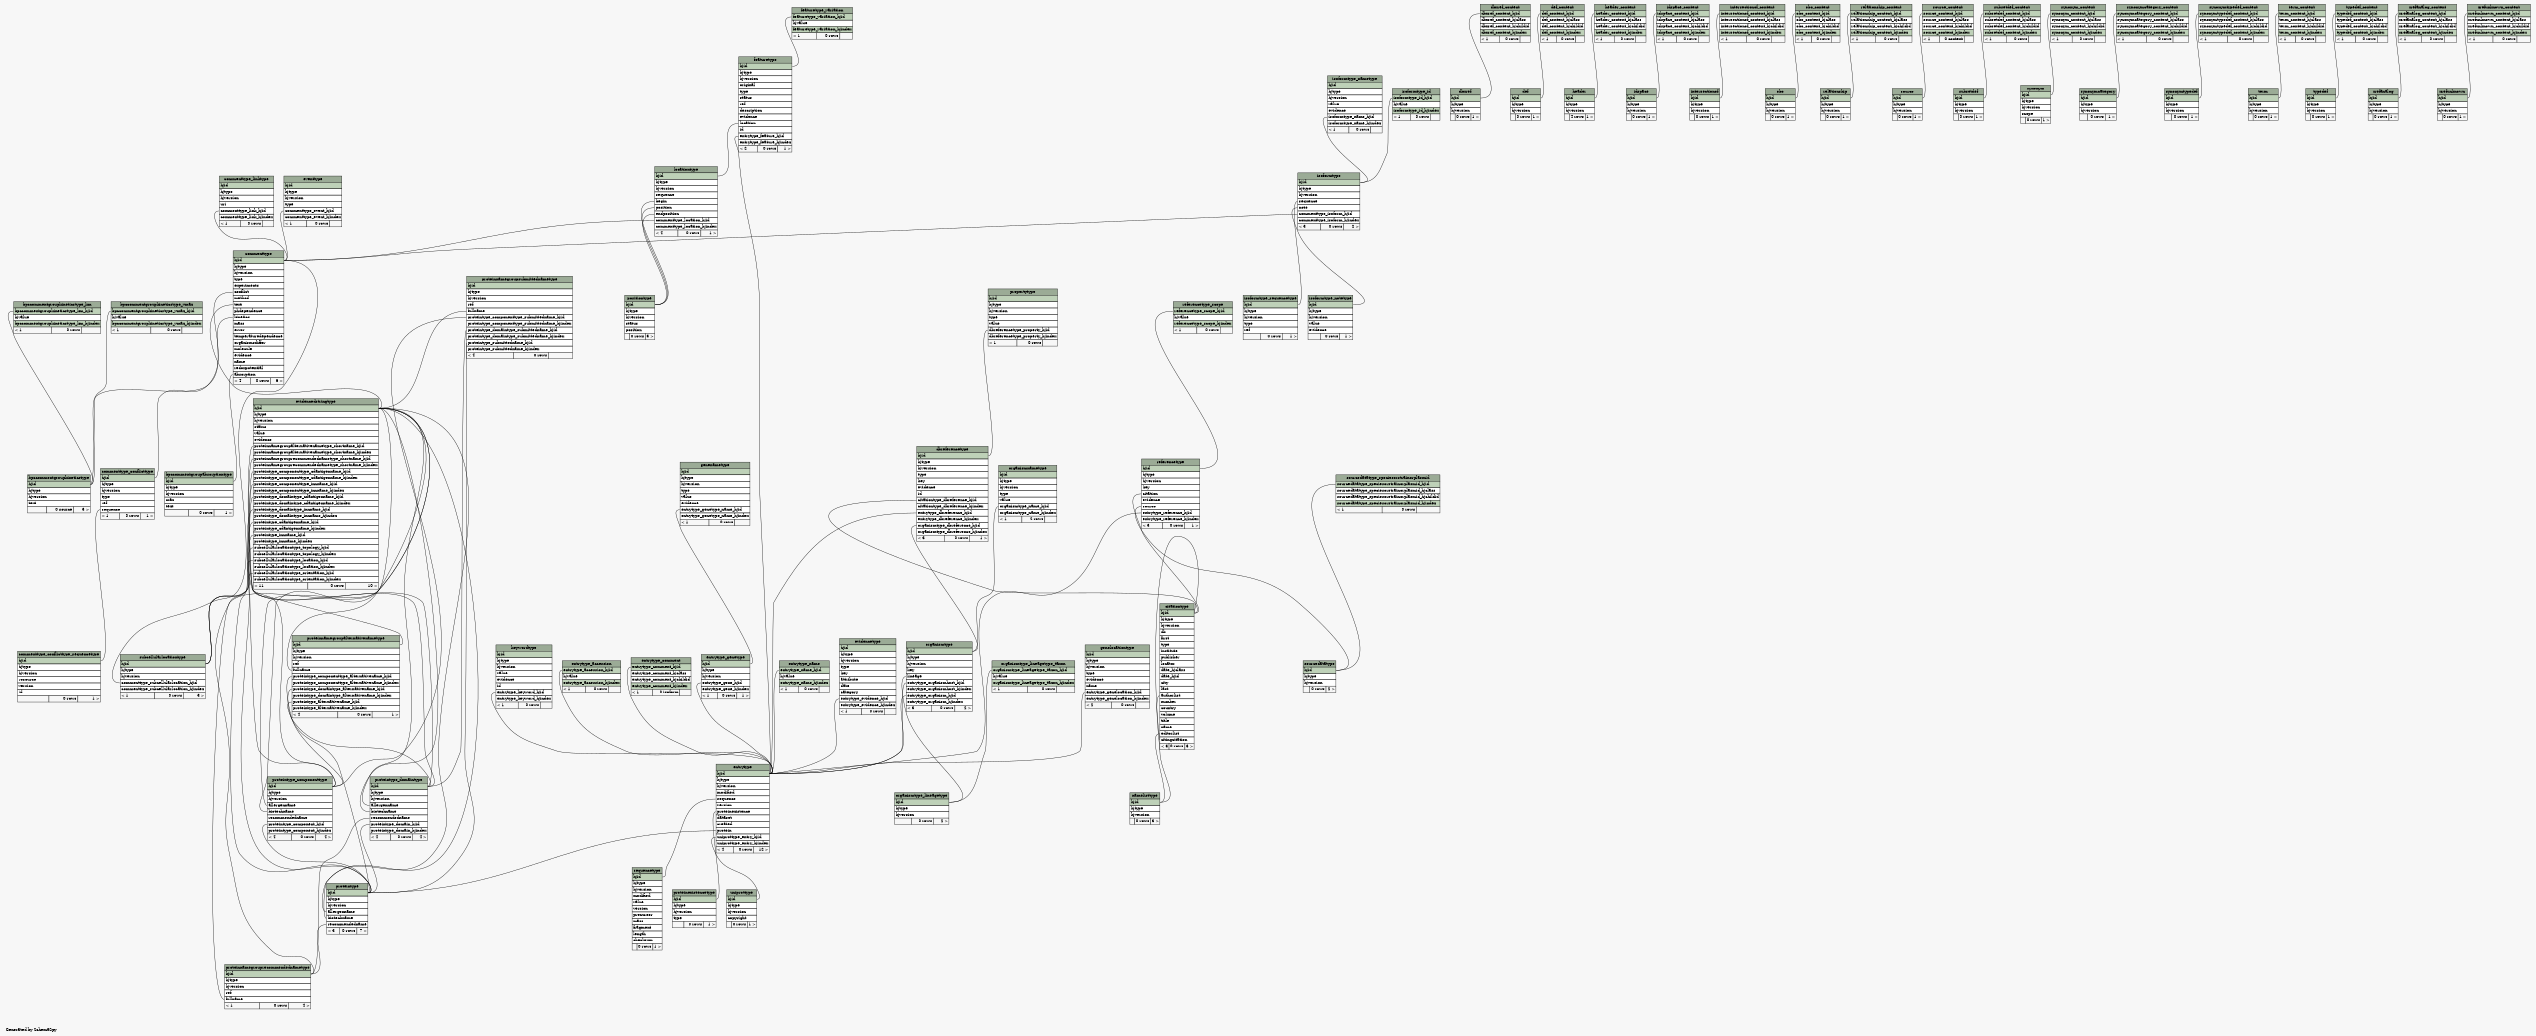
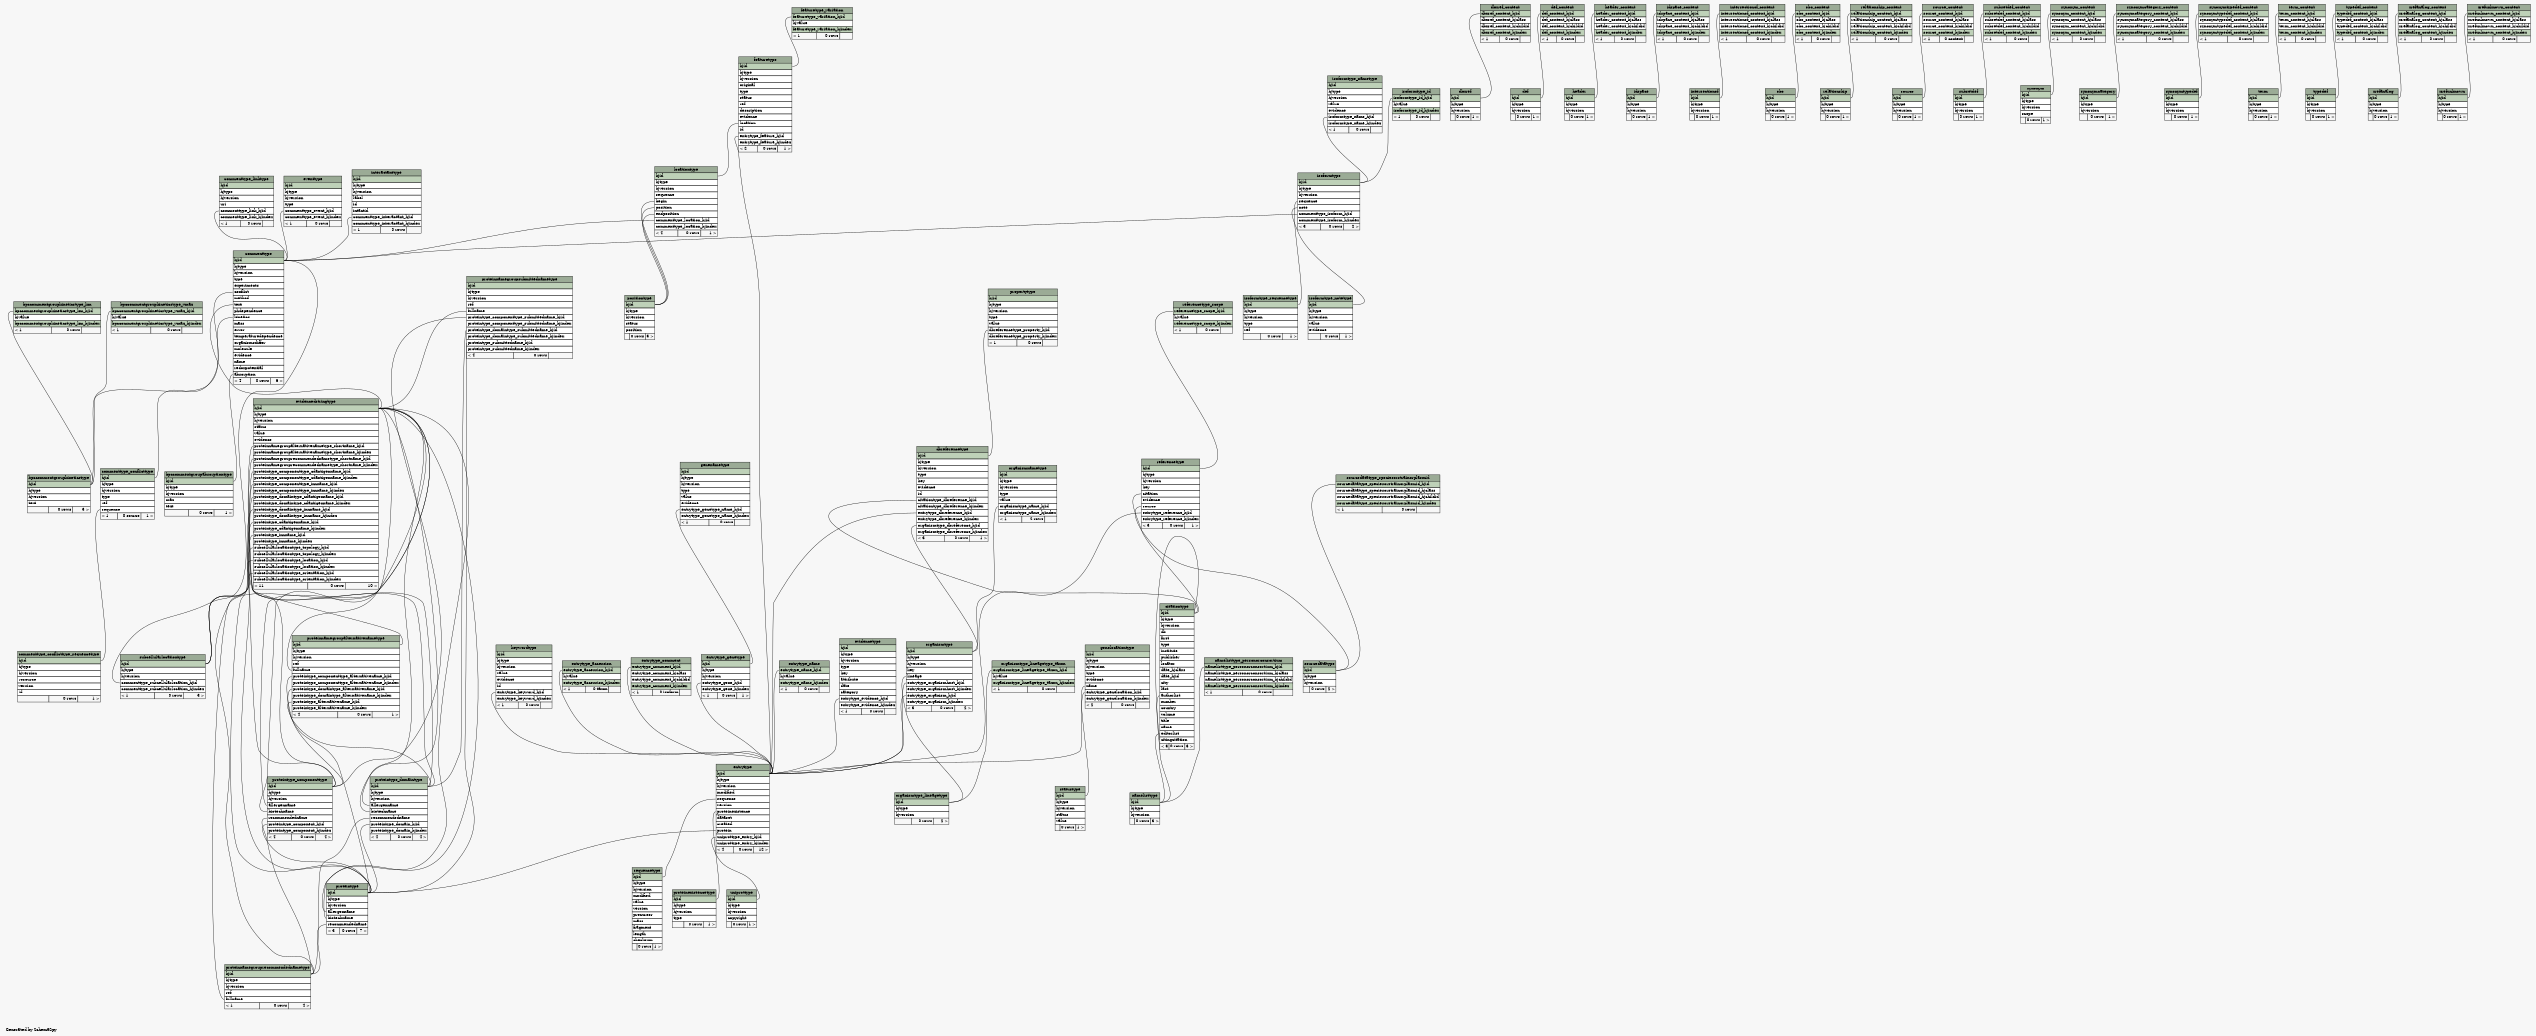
(1577, 117) -> (1577, 117)
none -> (387, 201)
(64, 510) -> (65, 510)
(132, 516) -> (131, 516)
none -> (1248, 677)
(601, 689) -> (600, 689)
none -> (1070, 809)
none -> (286, 896)
